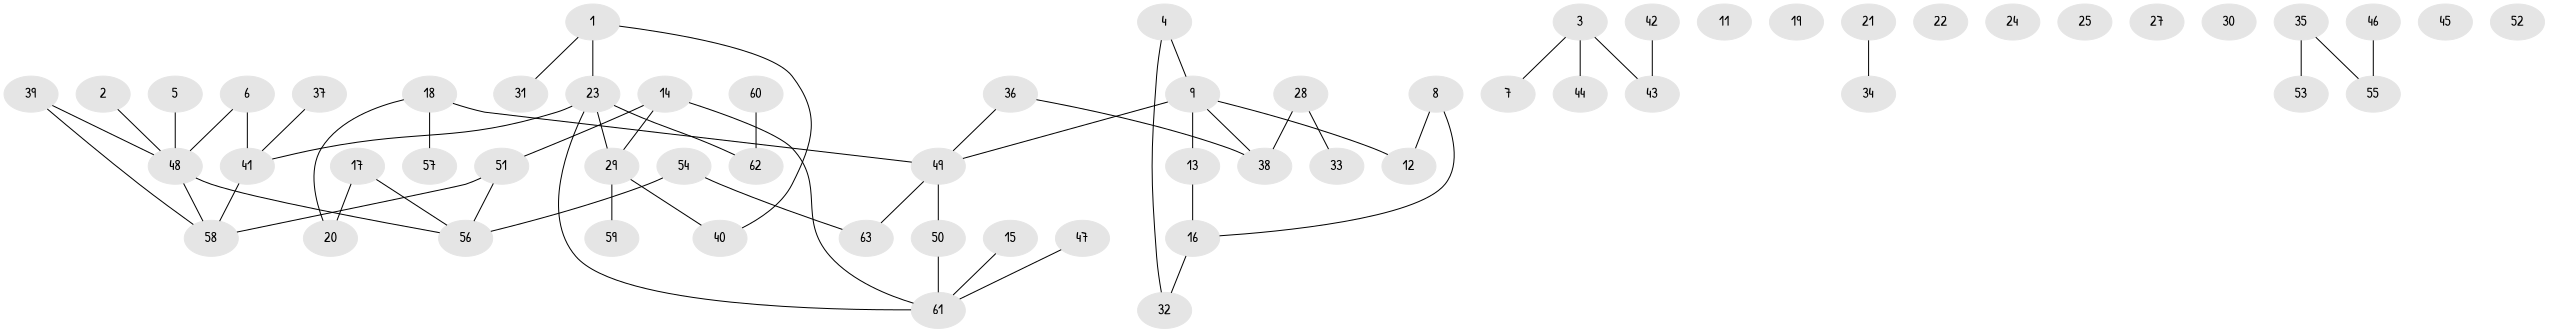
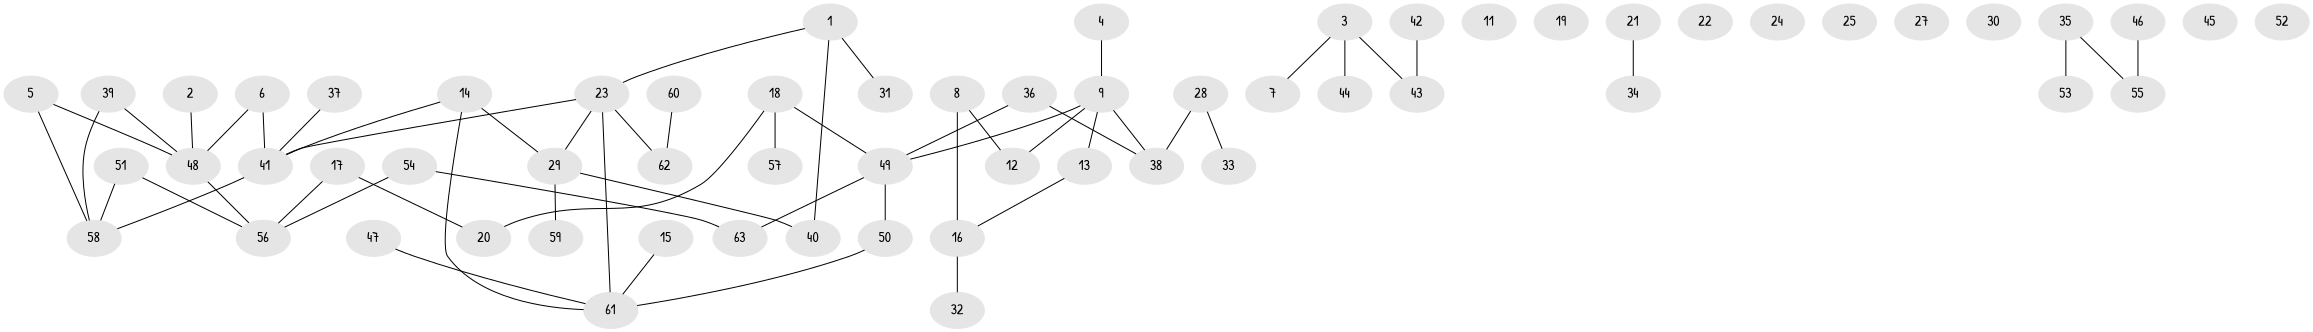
(584, 131) -> (363, 126)
(1152, 166) -> none
(193, 202) -> (63, 166)
